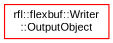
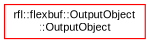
(57, 22) -> (75, 22)
